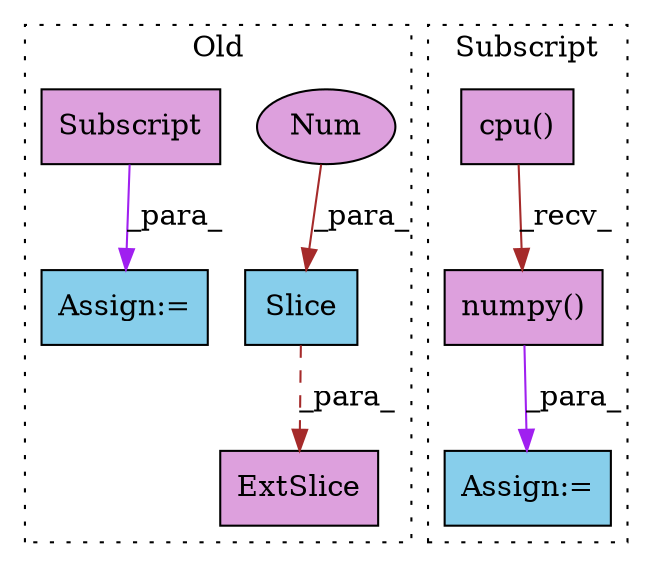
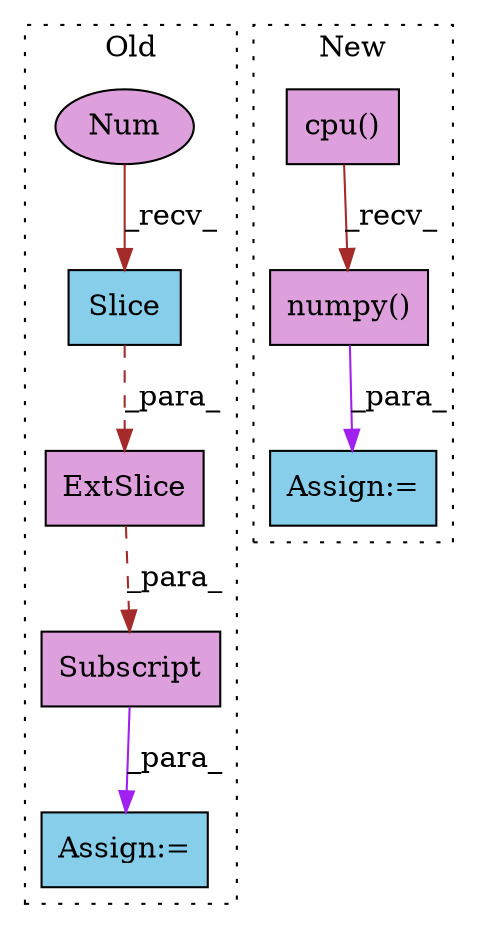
(528, 49) -> (353, 49)
(362, 217) -> (171, 217)
none -> (127, 568)
